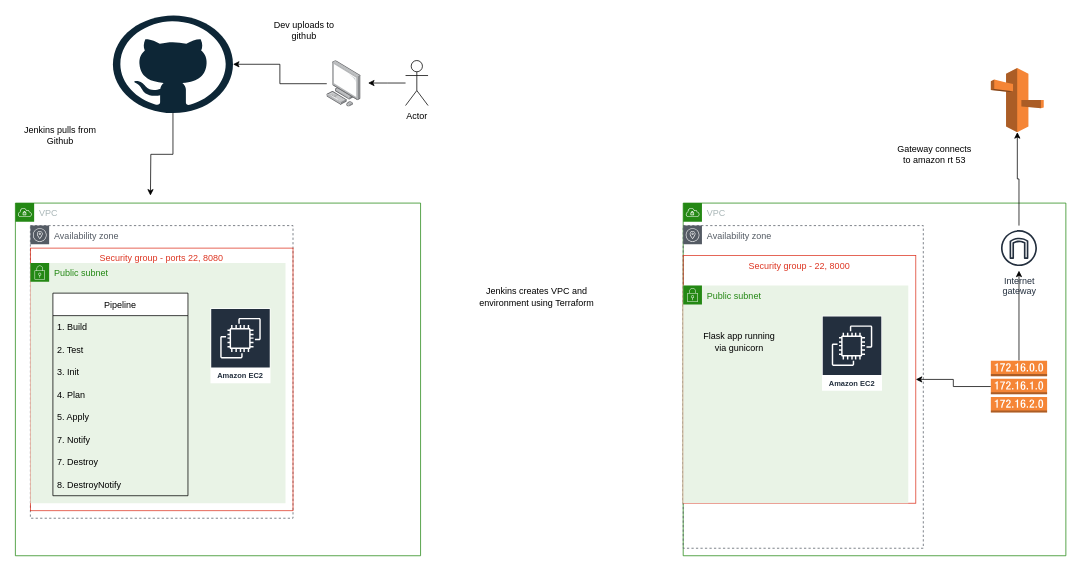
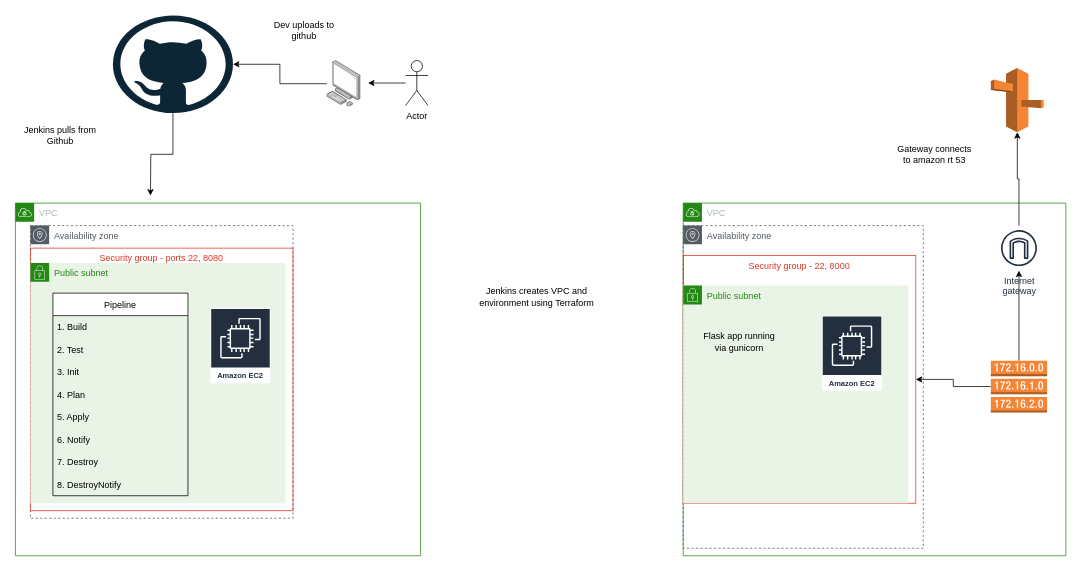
(76, 440) -> (76, 440)
